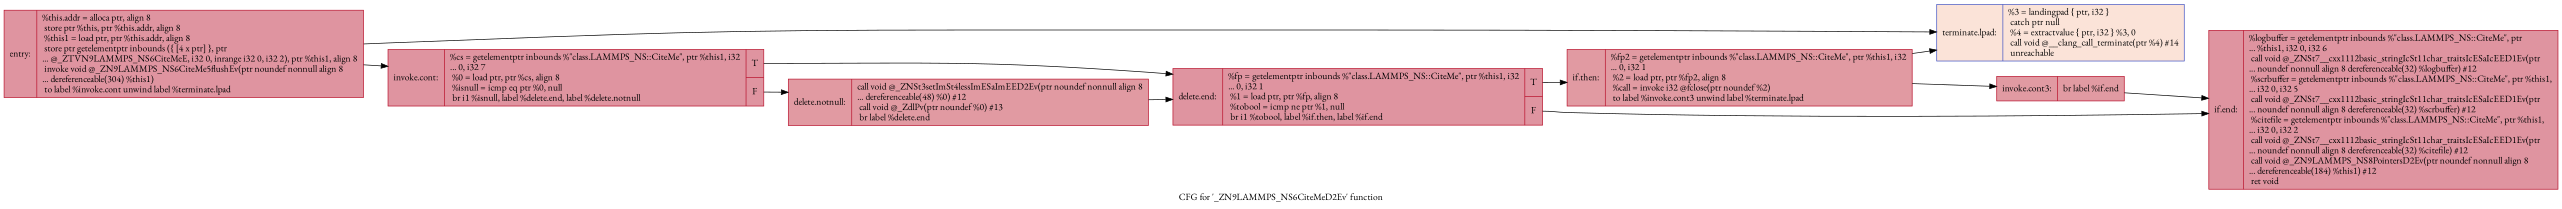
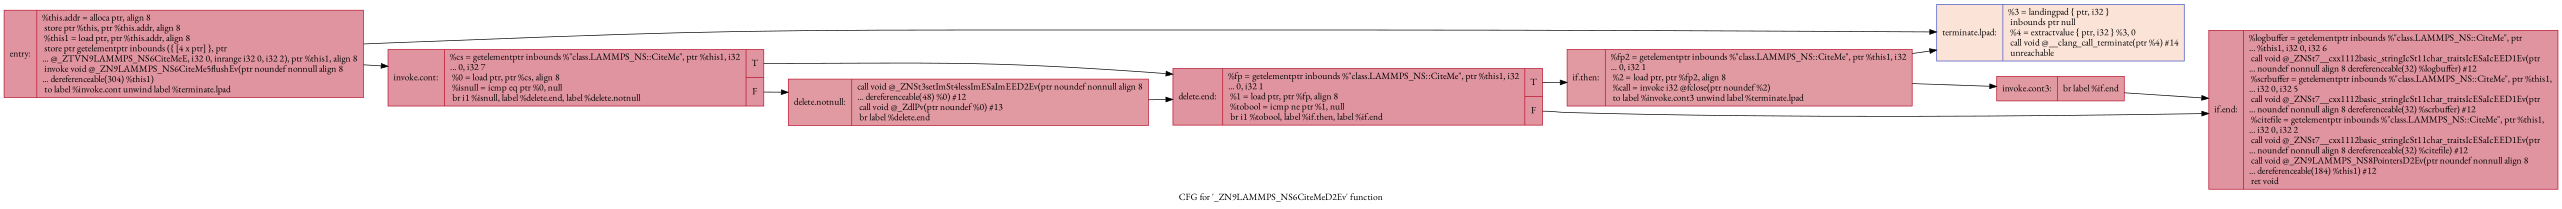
(2034, 22) -> (2042, 22)
